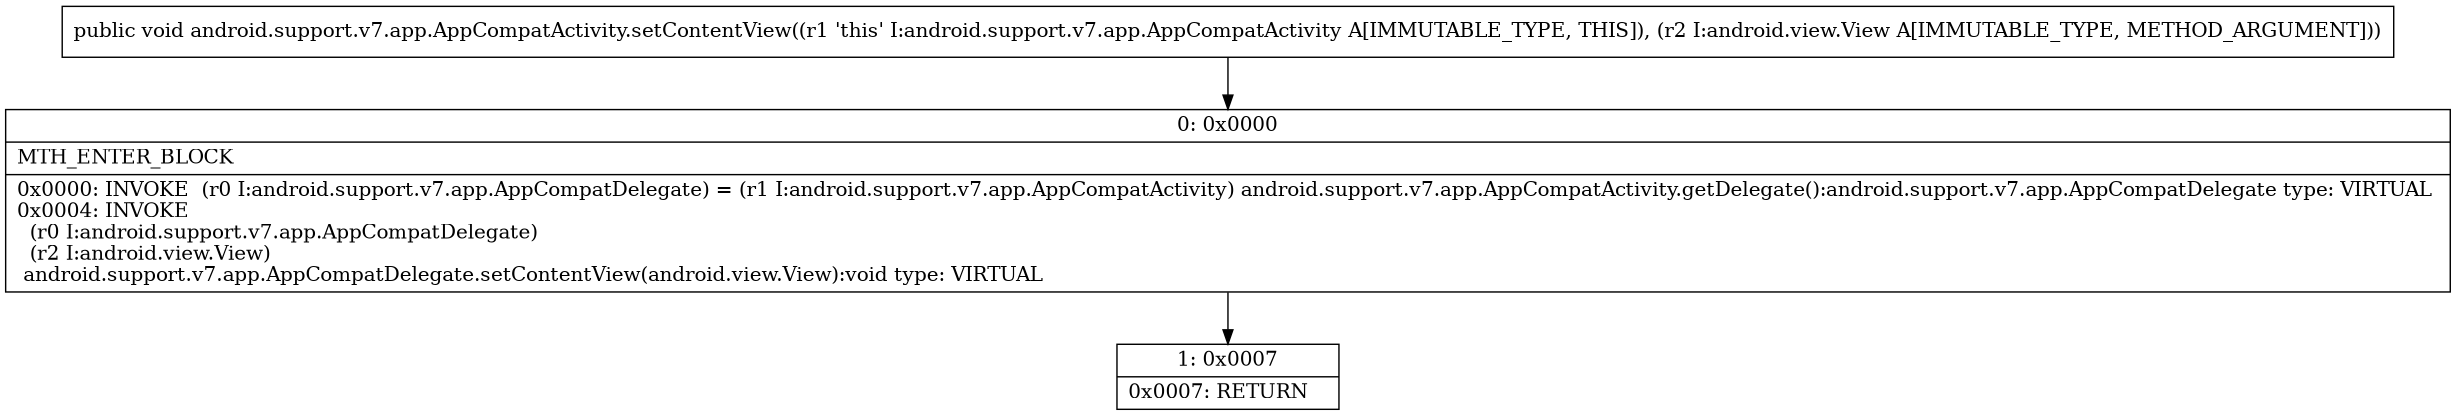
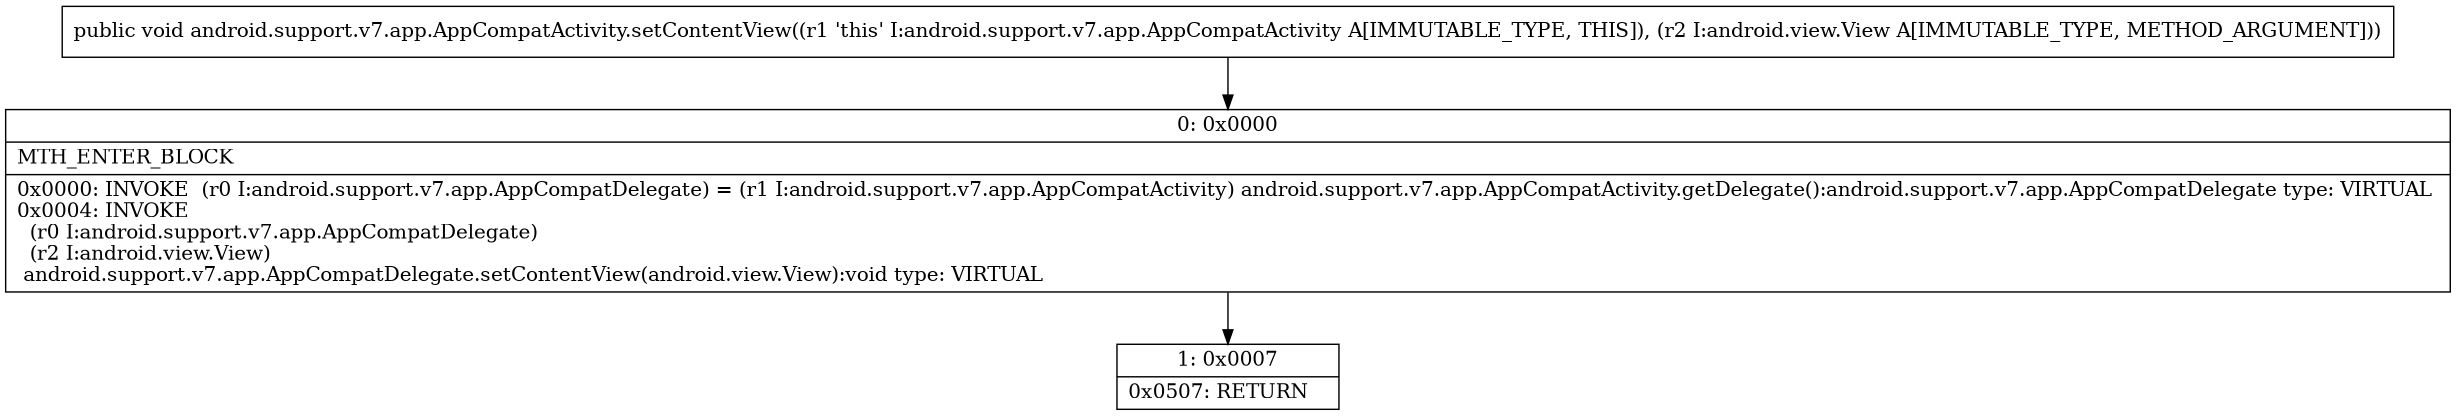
(1228, 392) -> (1228, 392)
